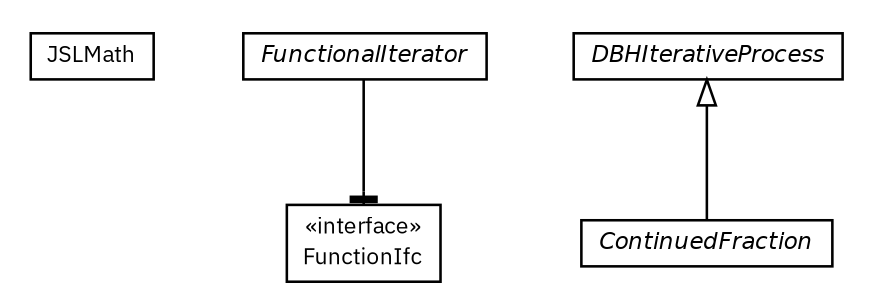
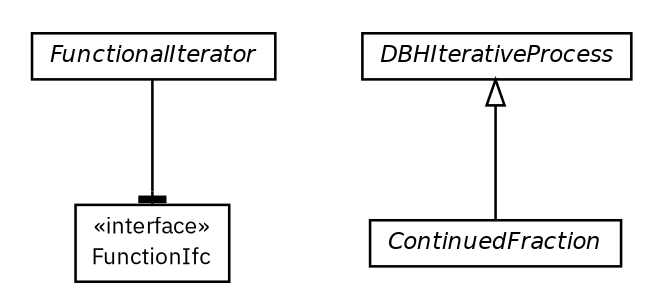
(92, 56) -> none
